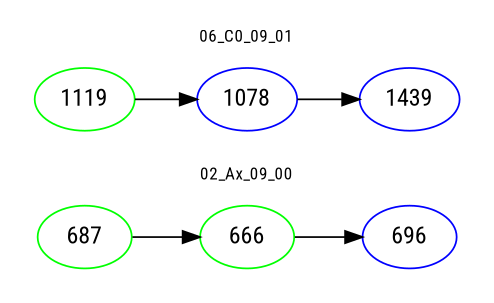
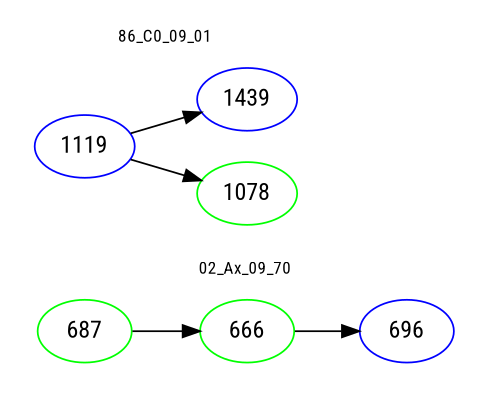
(247, 37) -> (166, 37)
(85, 99) -> (85, 146)
(247, 99) -> (247, 193)
(320, 99) -> (157, 125)
(247, 175) -> (246, 269)
